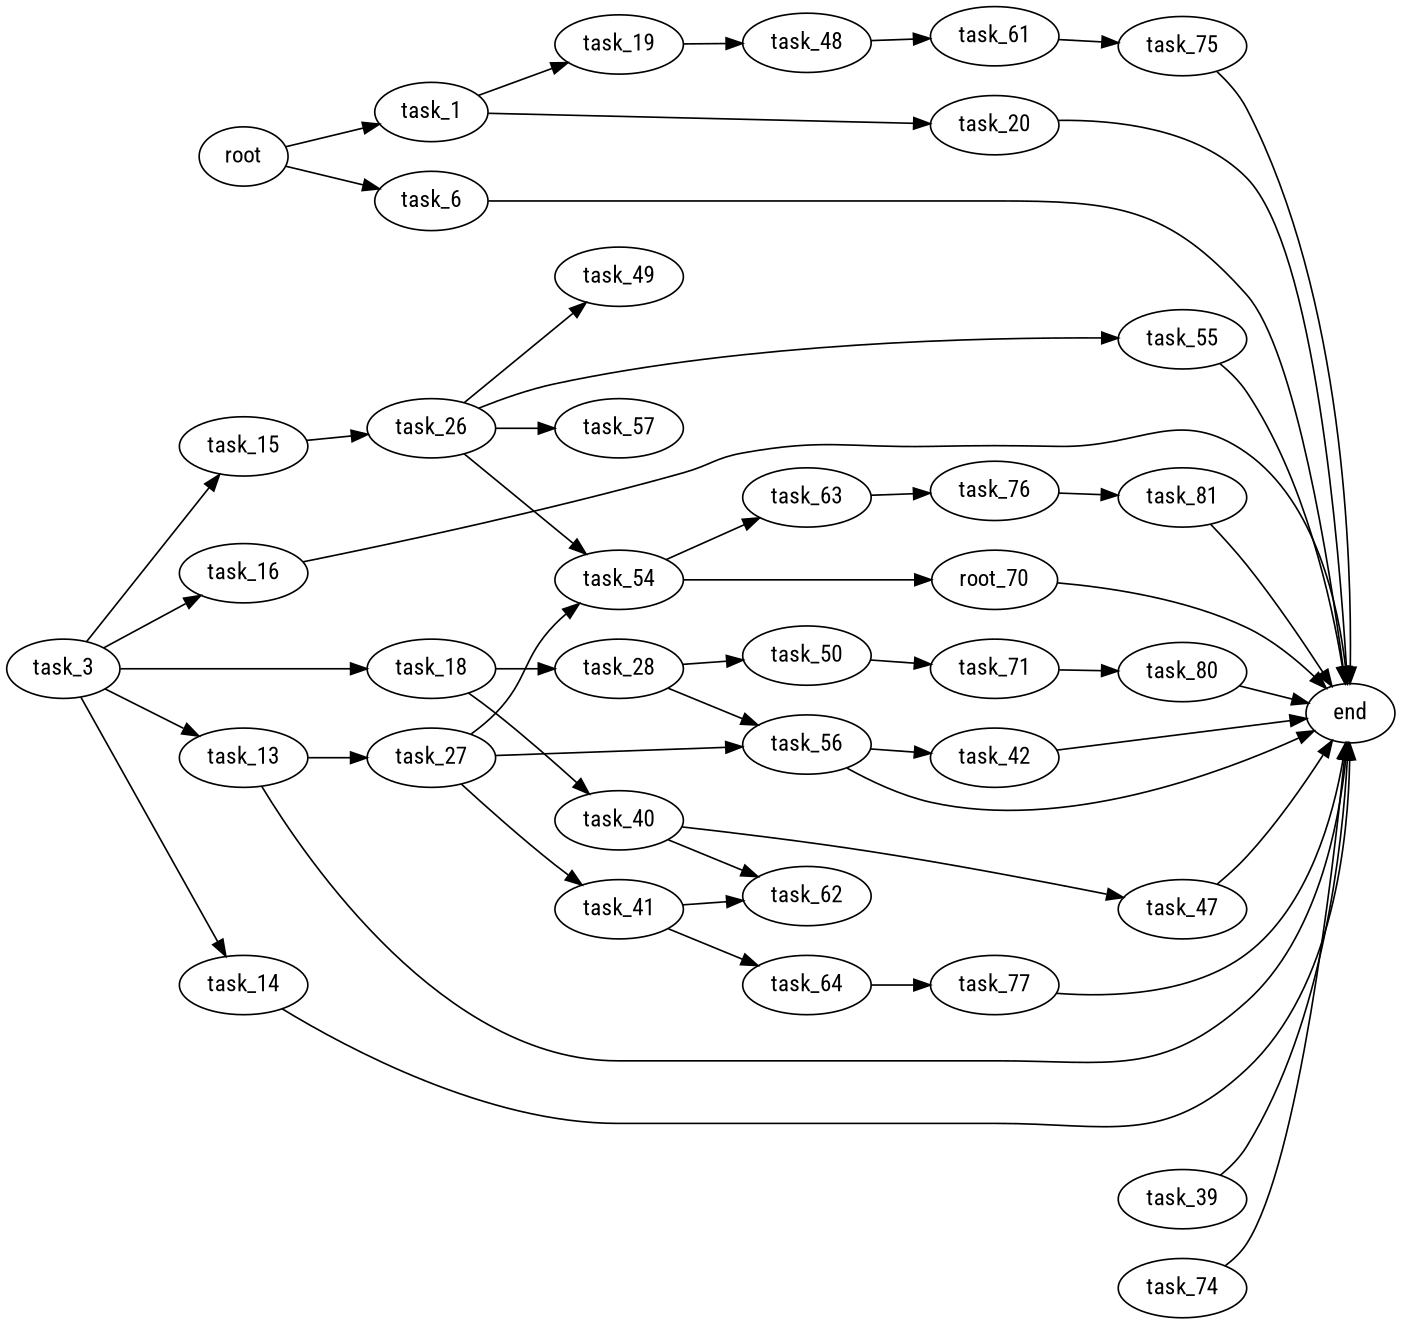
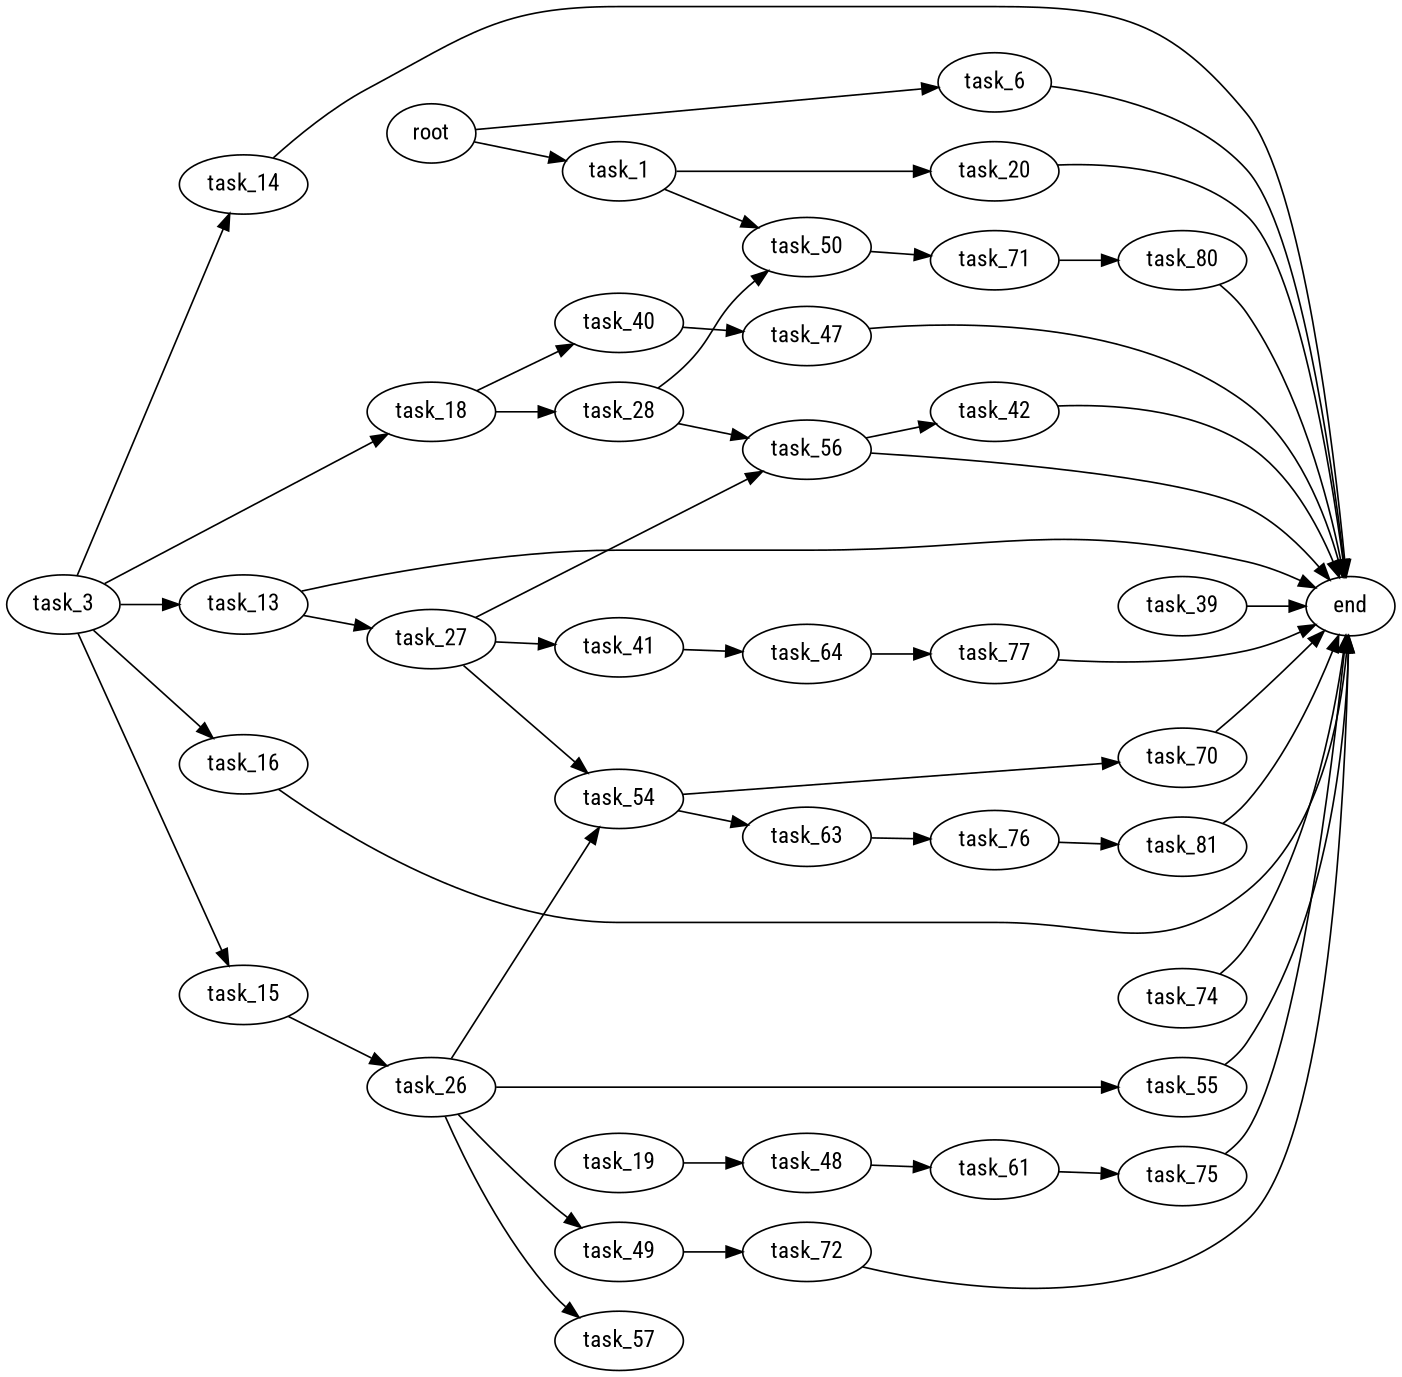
(515, 82) -> (704, 205)
(995, 580) -> (1182, 758)
(807, 896) -> none
none -> (807, 1252)
